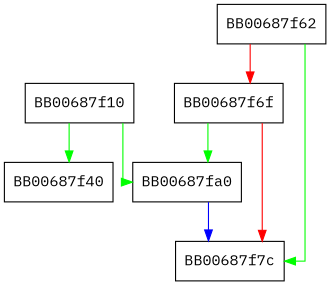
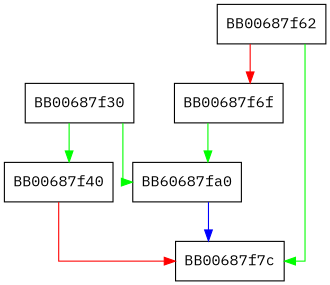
(80, 103) -> (80, 103)
(262, 177) -> (82, 261)
(187, 182) -> (187, 182)
